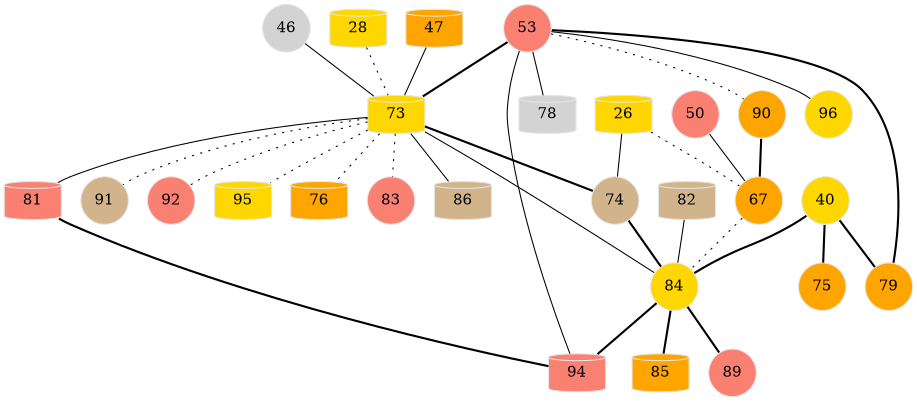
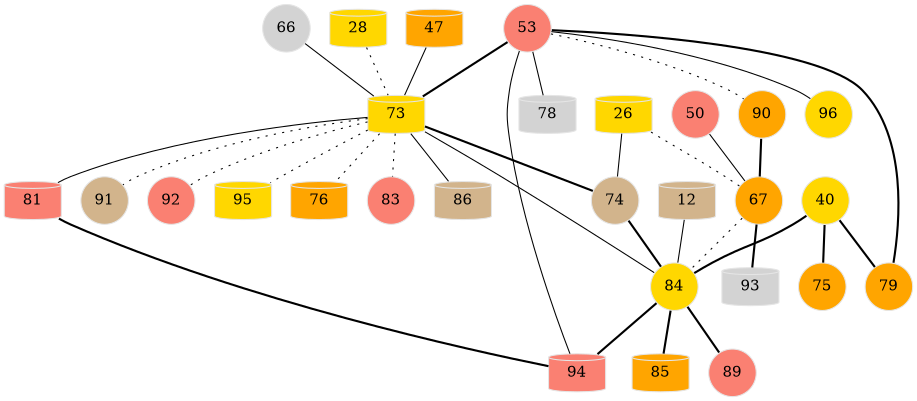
(286, 28) -> (286, 28)
(687, 201) -> (687, 201)
none -> (750, 287)
